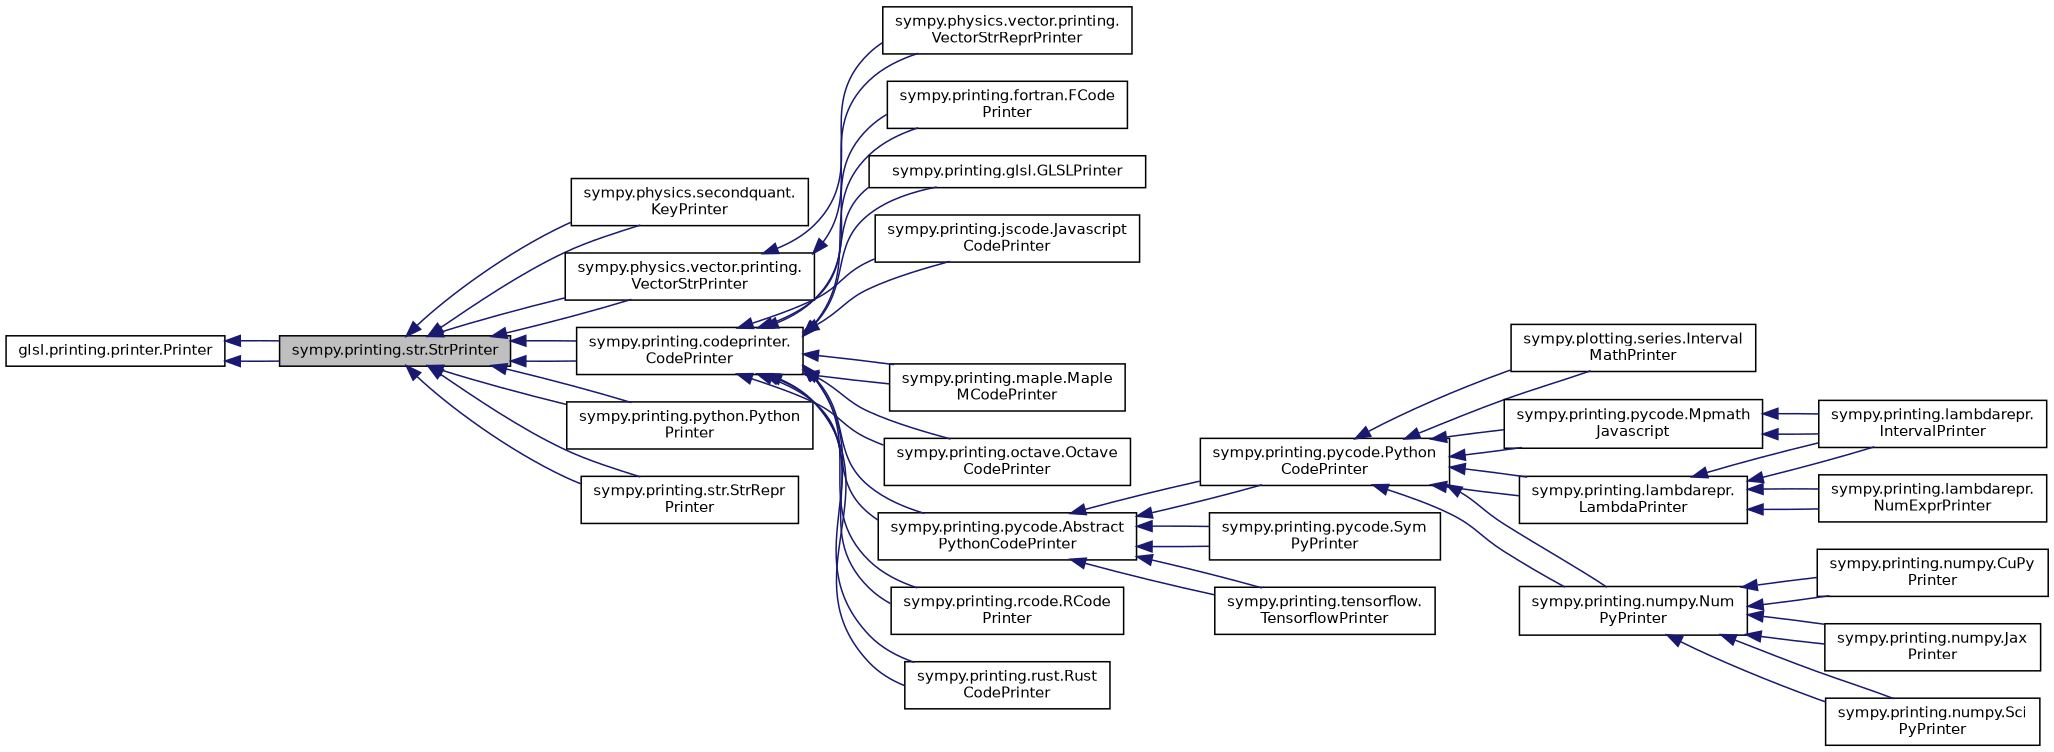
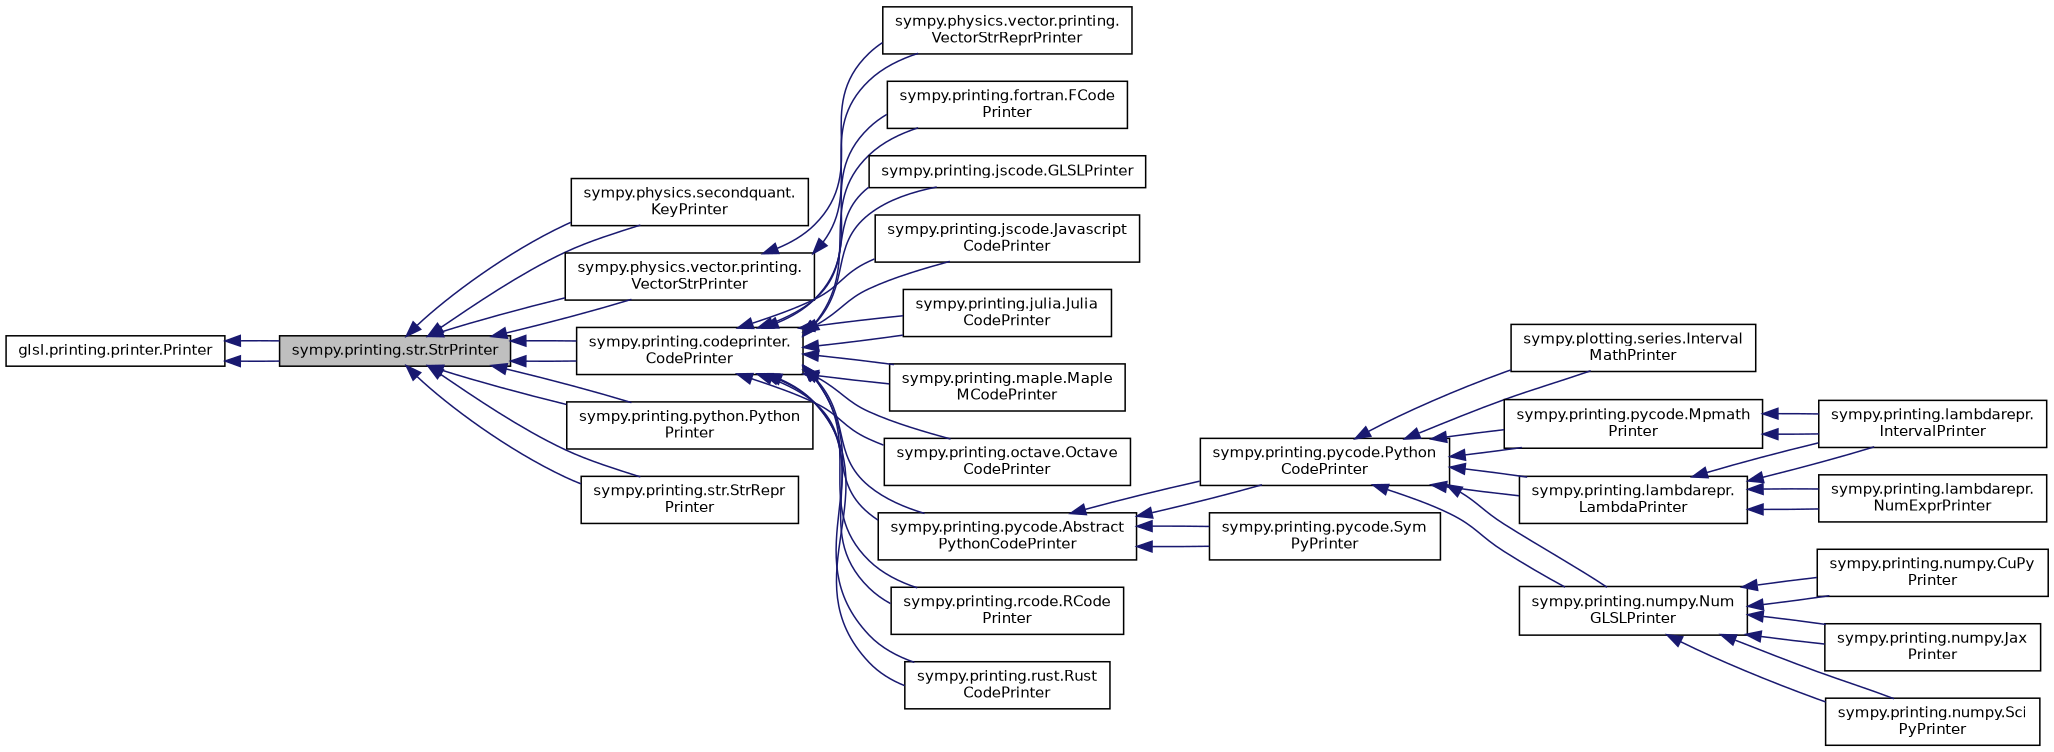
(1007, 172) -> (1007, 172)
none -> (1007, 313)
(1633, 424) -> (1633, 424)
(1325, 611) -> none
(1633, 611) -> (1633, 611)
